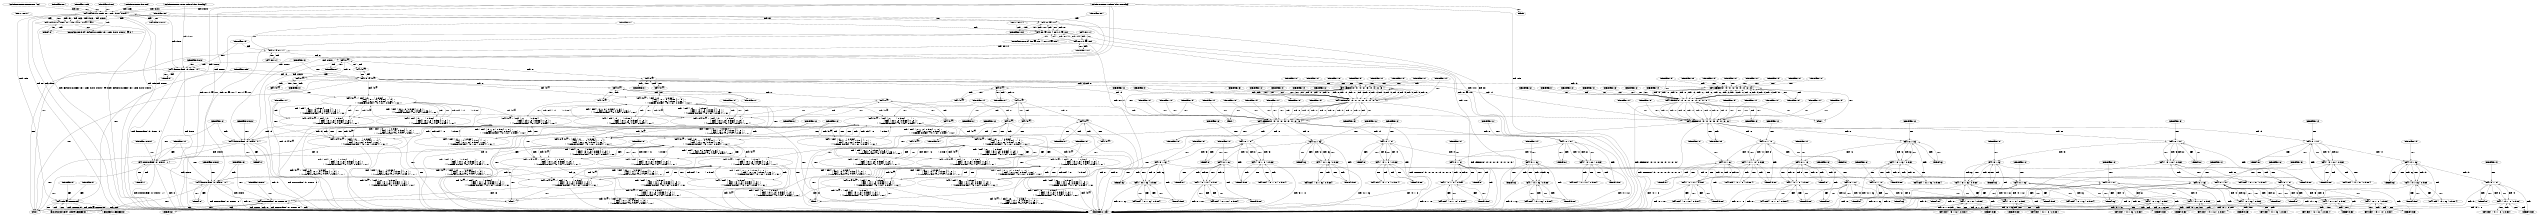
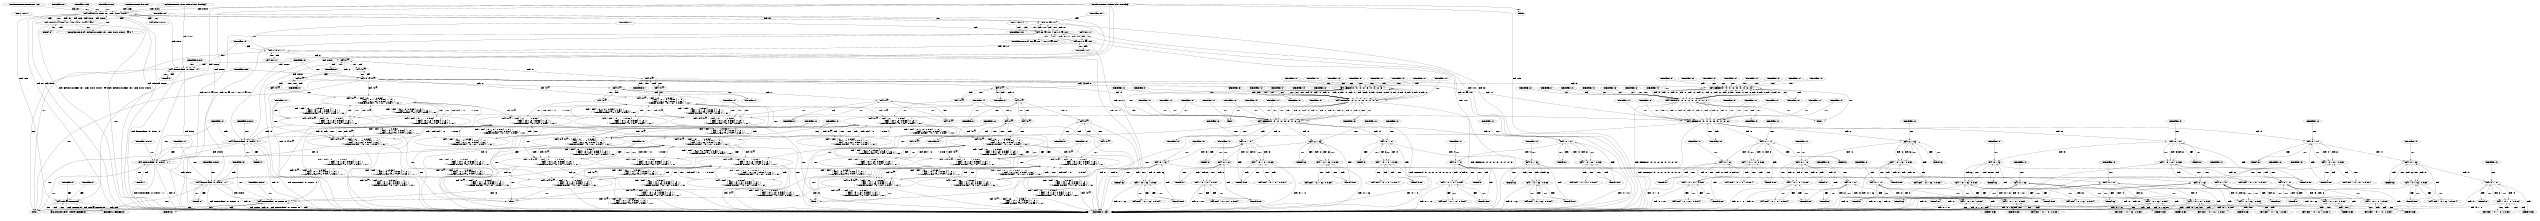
none -> (789, 54)
(278, 75) -> none
(1953, 212) -> none
